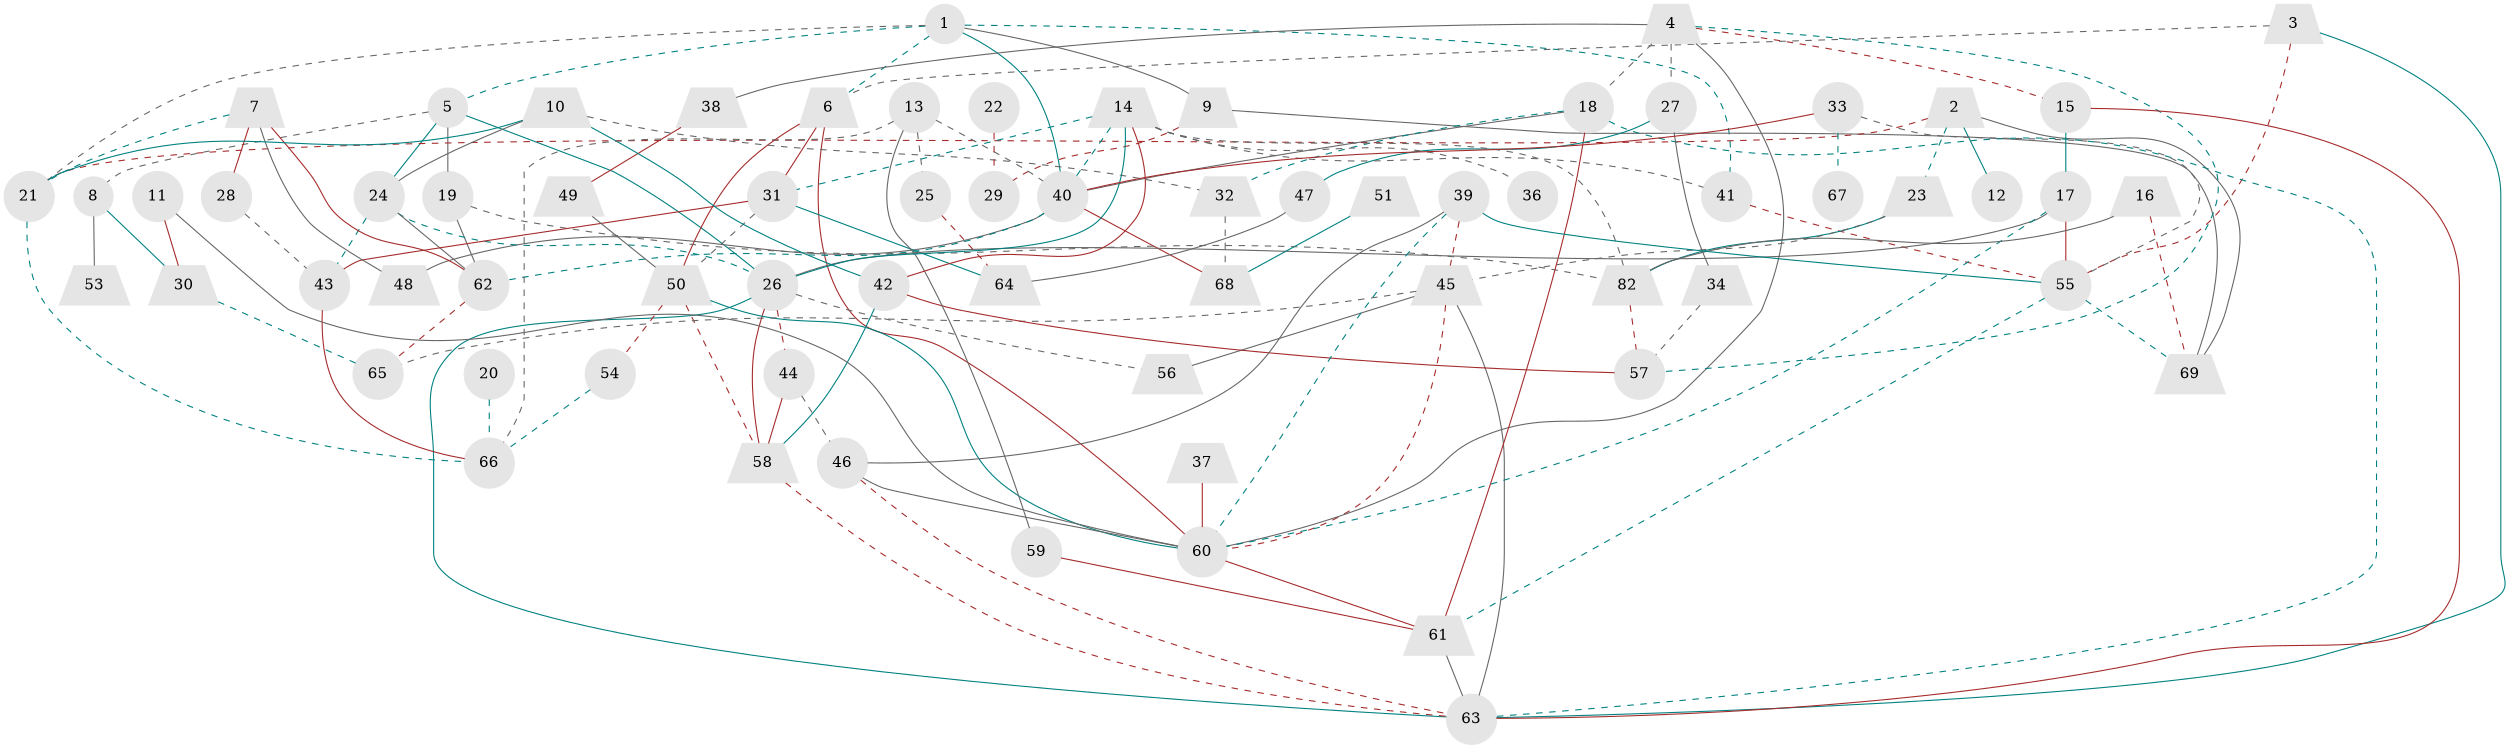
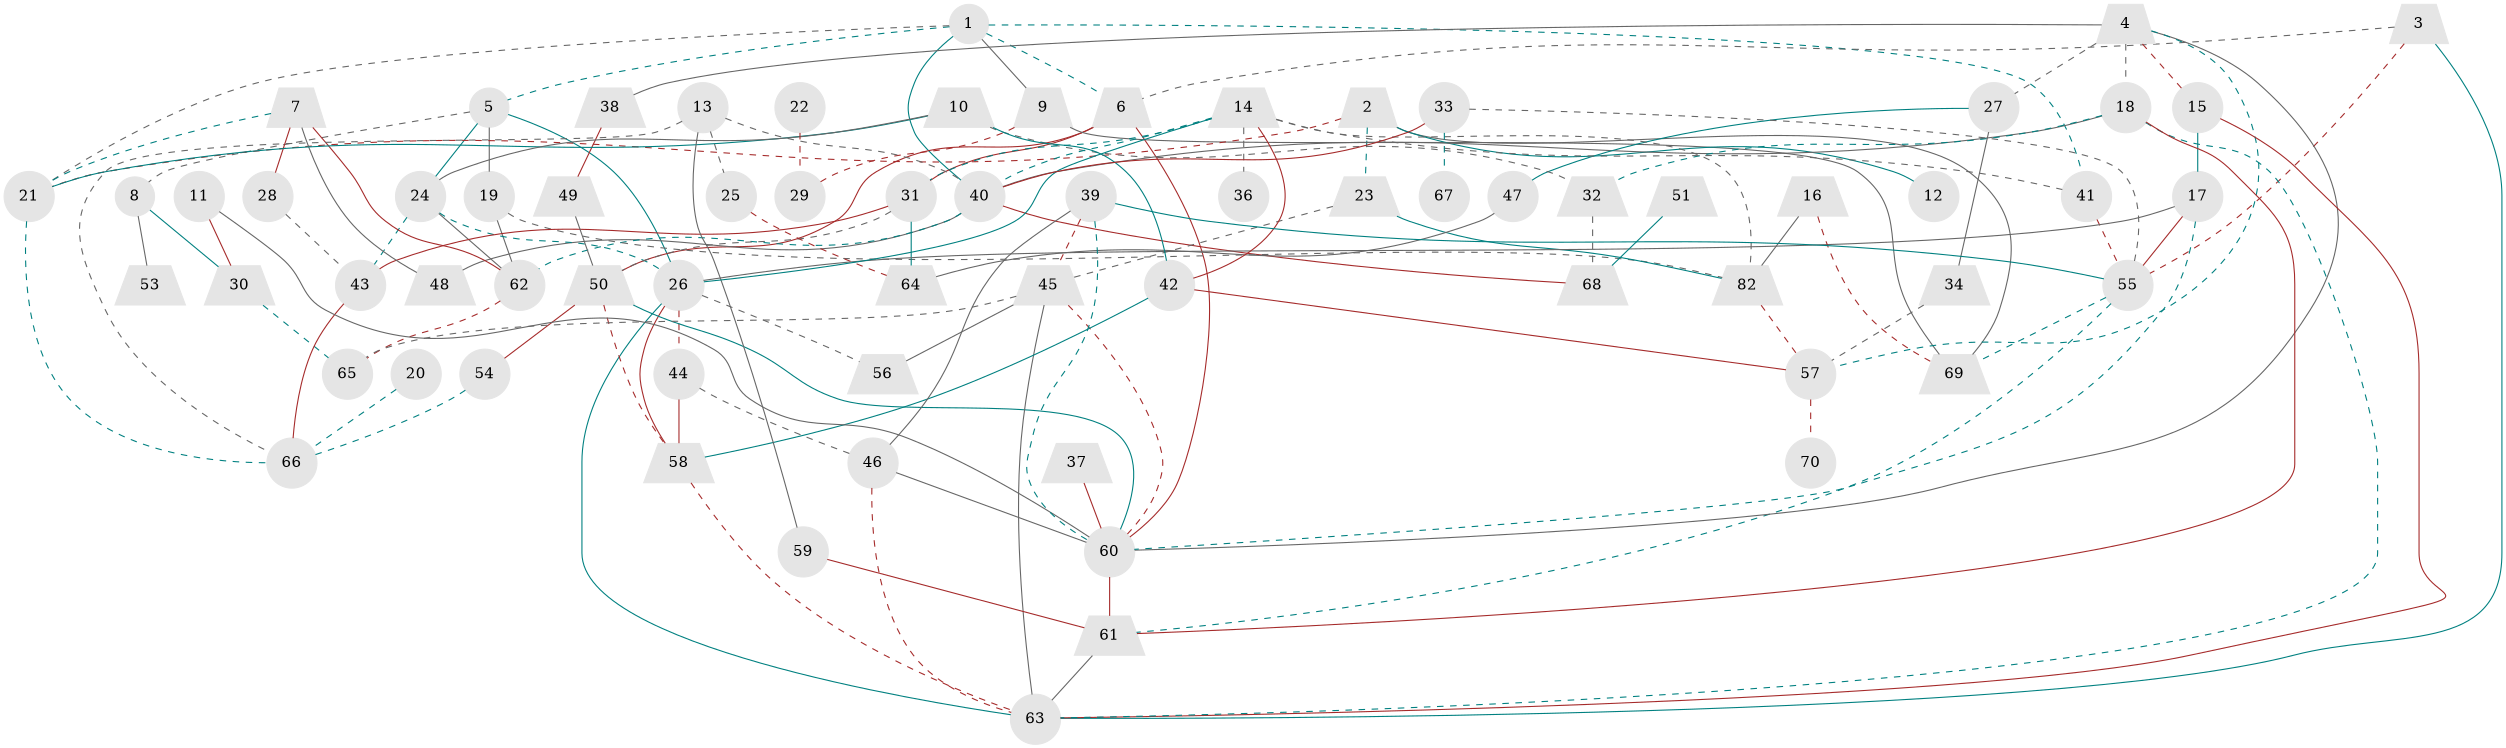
(642, 332) -> (538, 333)
none -> (1811, 463)
